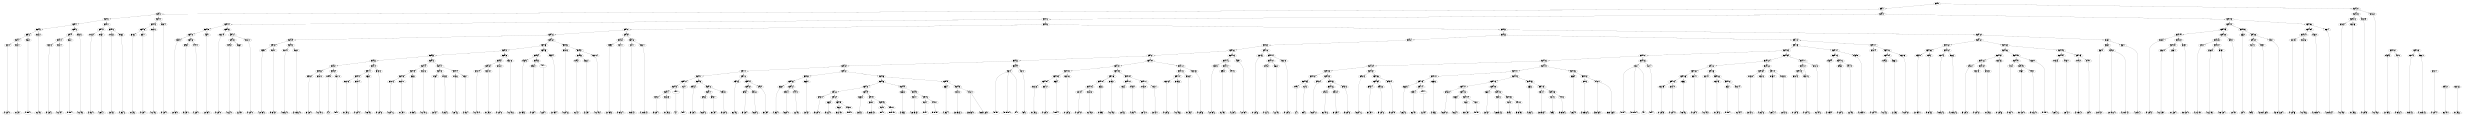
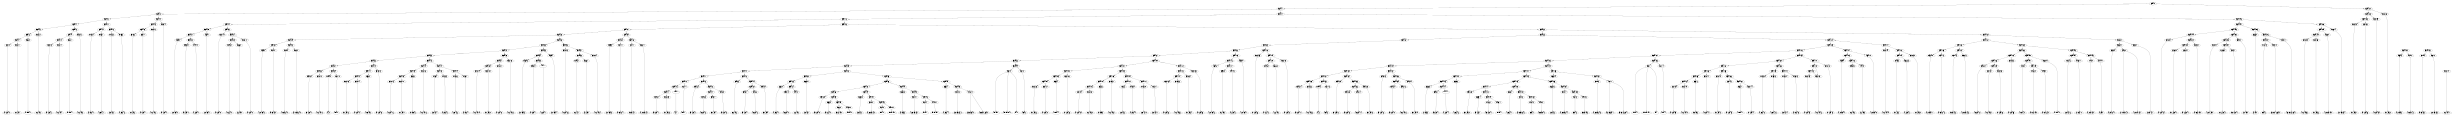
none -> (1309, 82)
(1573, 113) -> none
